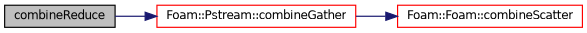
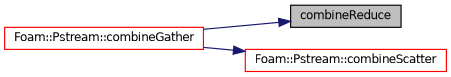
(130, 16) -> (241, 26)
(490, 16) -> (346, 60)
